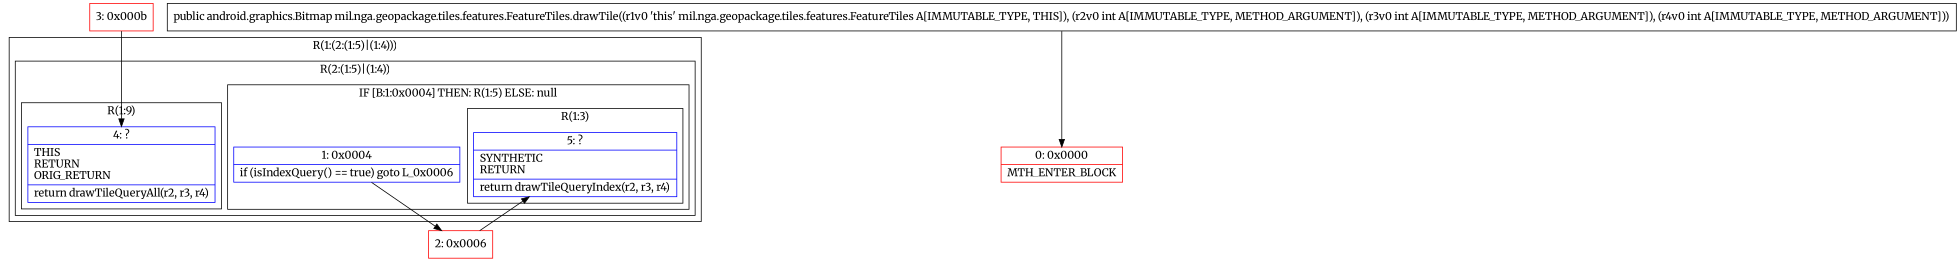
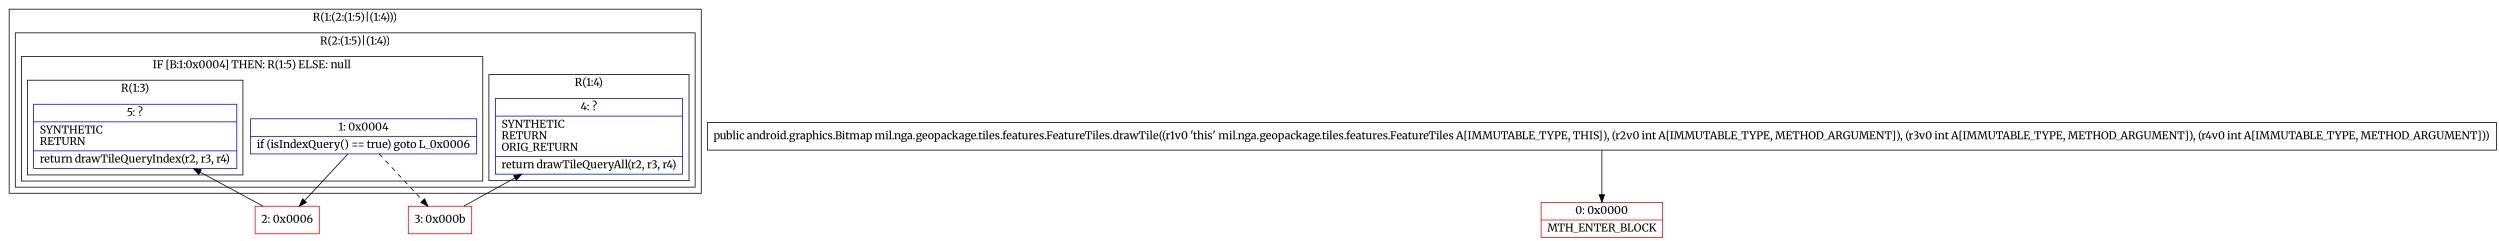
(121, 112) -> (589, 83)
(47, 153) -> (533, 125)
none -> (400, 176)
